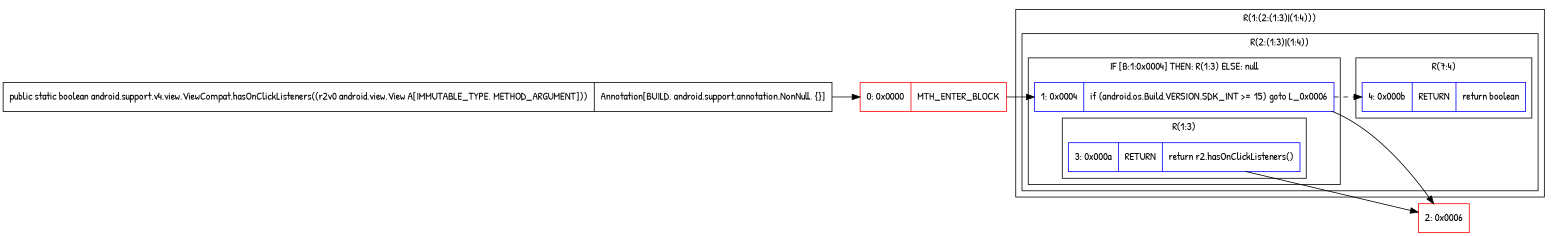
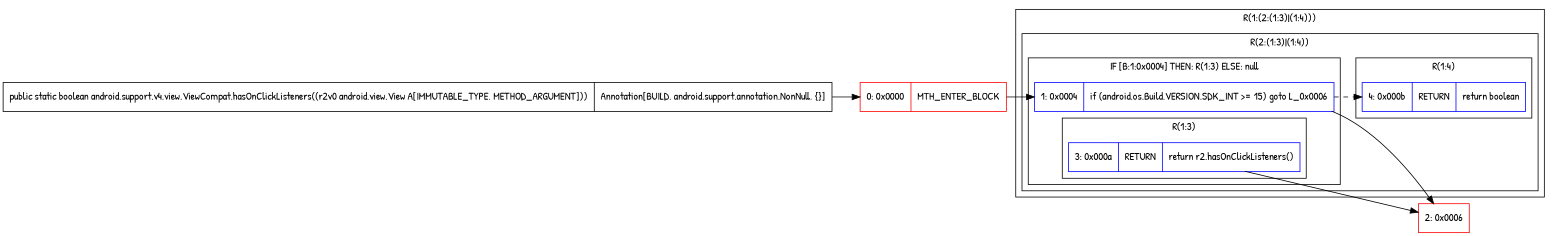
(1444, 67) -> (1444, 67)
